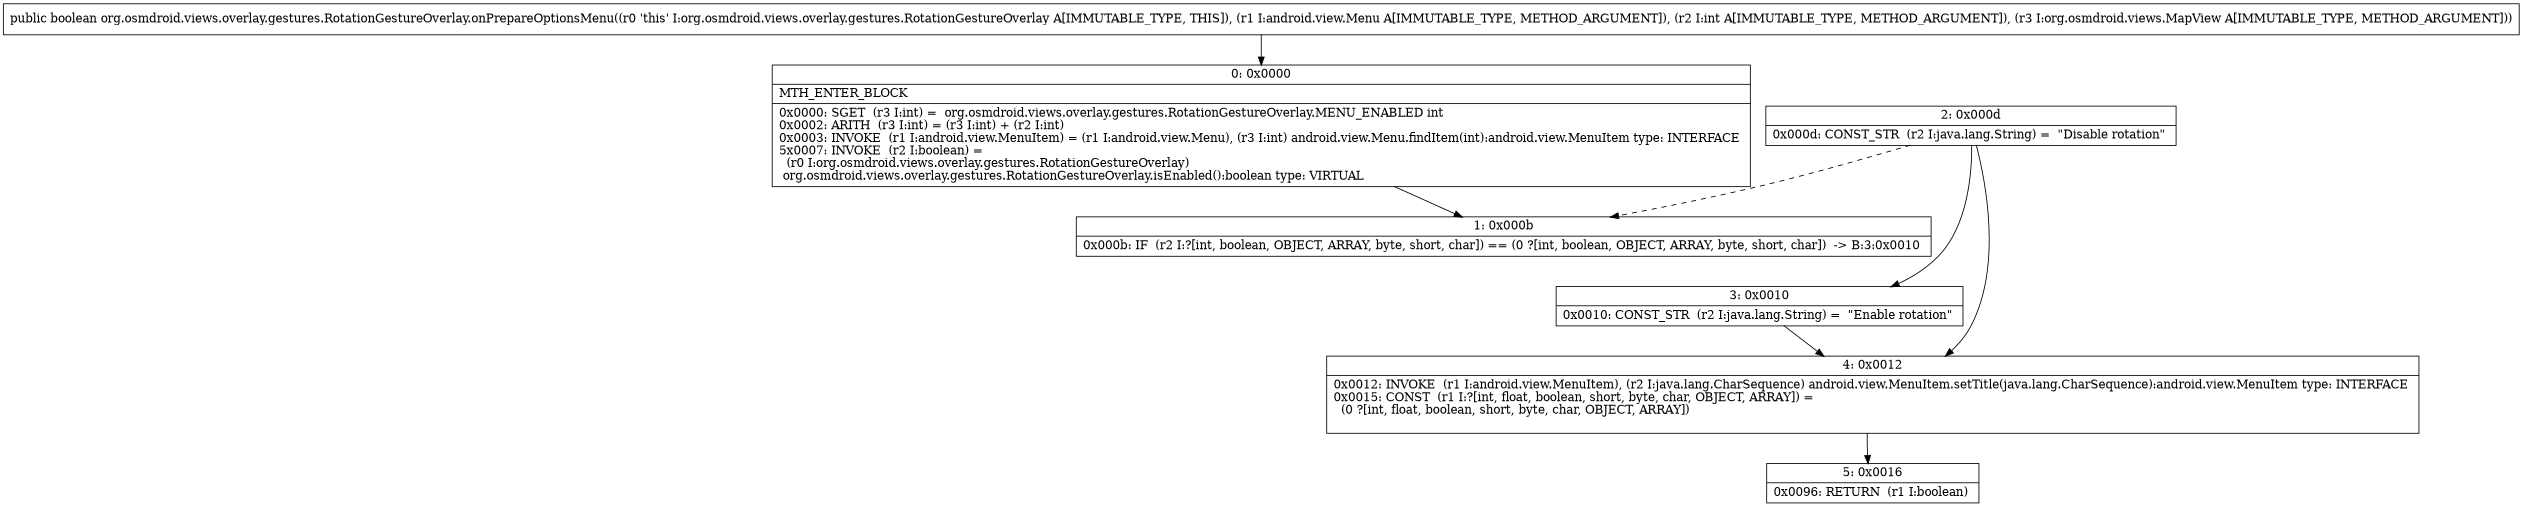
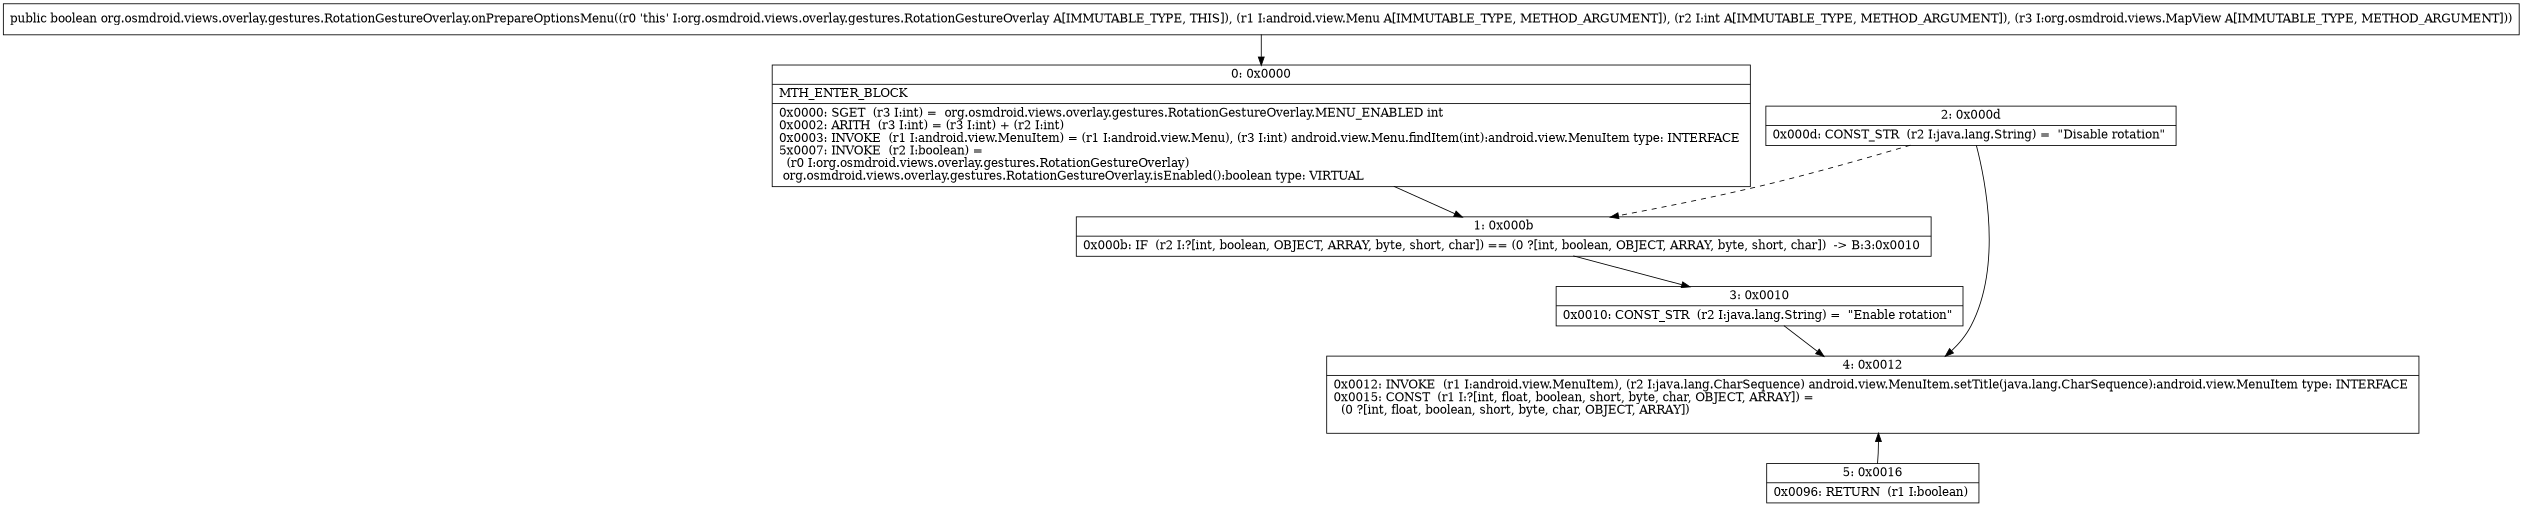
(1957, 227) -> (1628, 270)
(1867, 444) -> (1878, 453)
